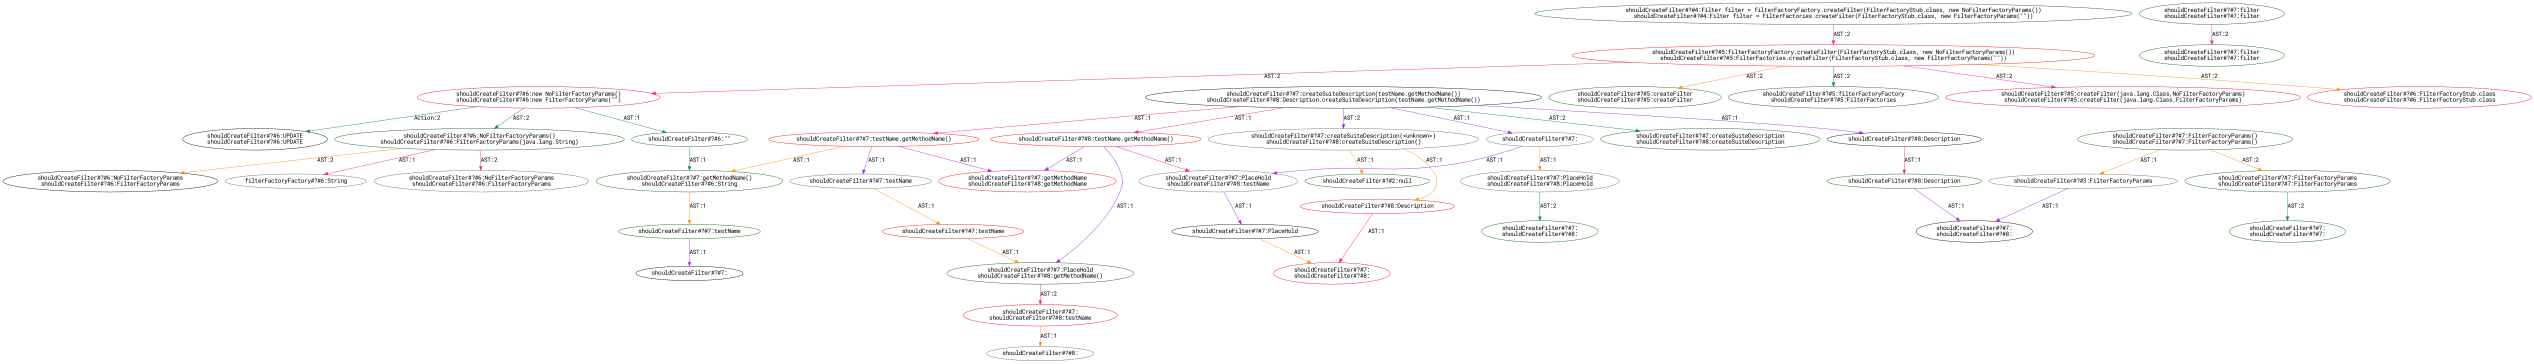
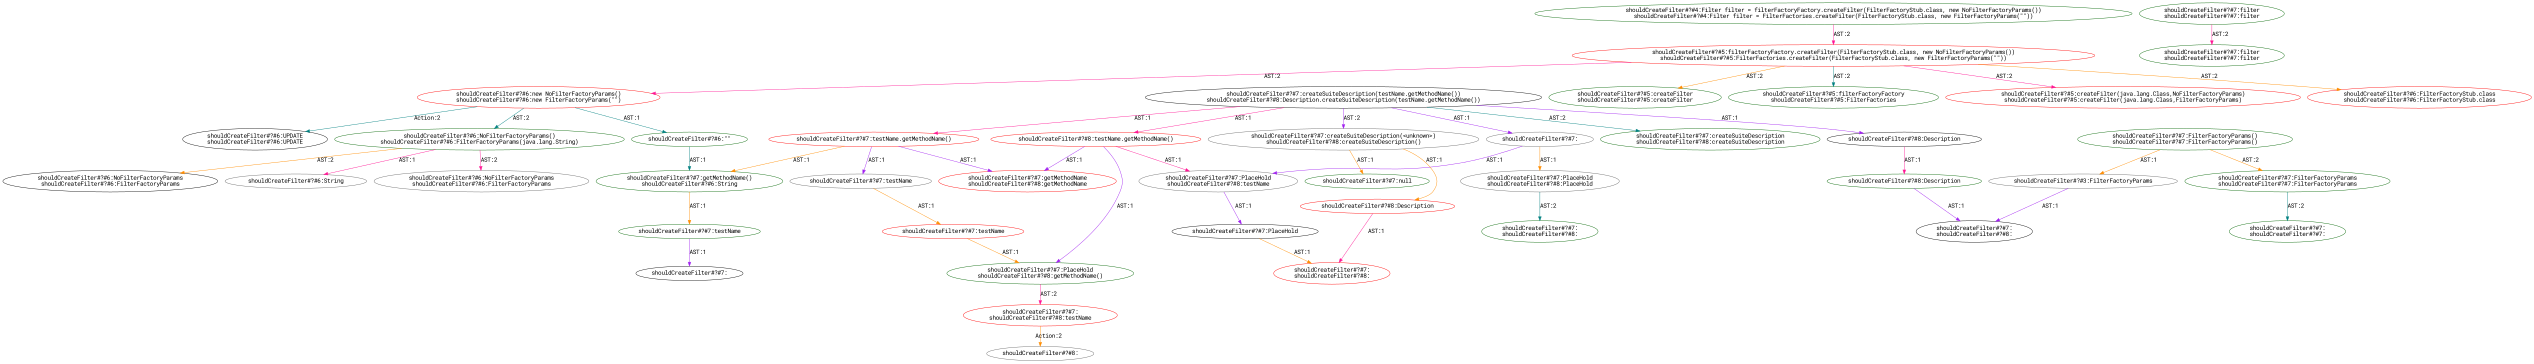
(296, 181) -> (296, 181)
(1367, 181) -> (1367, 181)
(1049, 336) -> (1049, 336)
